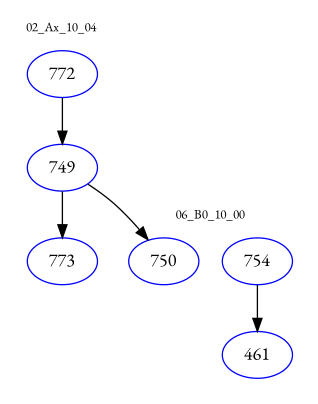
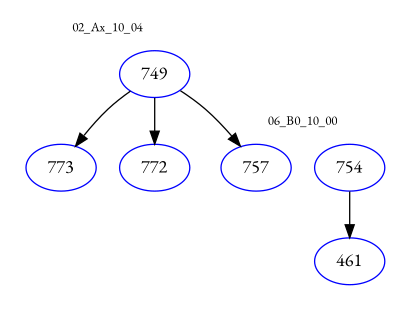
(62, 115) -> (155, 115)
(164, 261) -> (256, 168)
